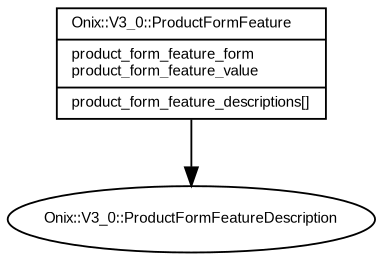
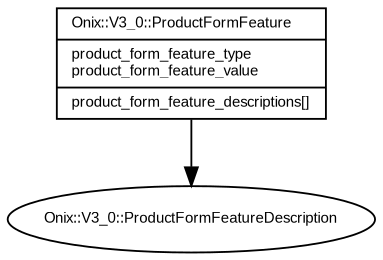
(164, 54) -> (162, 54)
